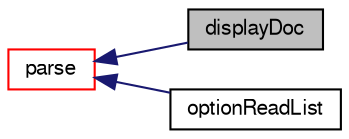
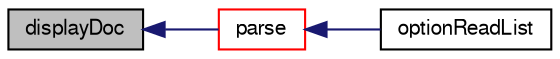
(152, 50) -> (192, 29)
